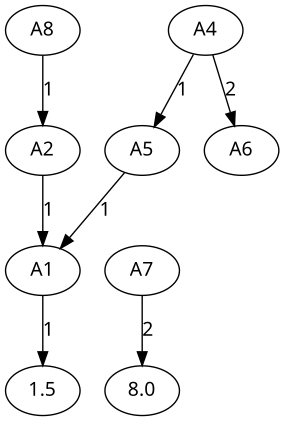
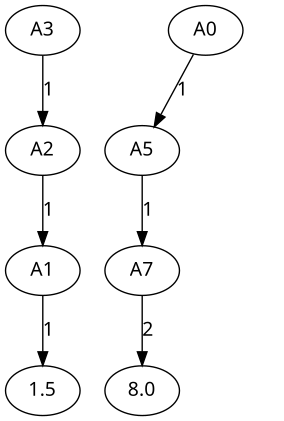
(43, 30) -> (43, 30)
(206, 30) -> (206, 30)
(242, 150) -> none
(97, 205) -> (142, 204)
